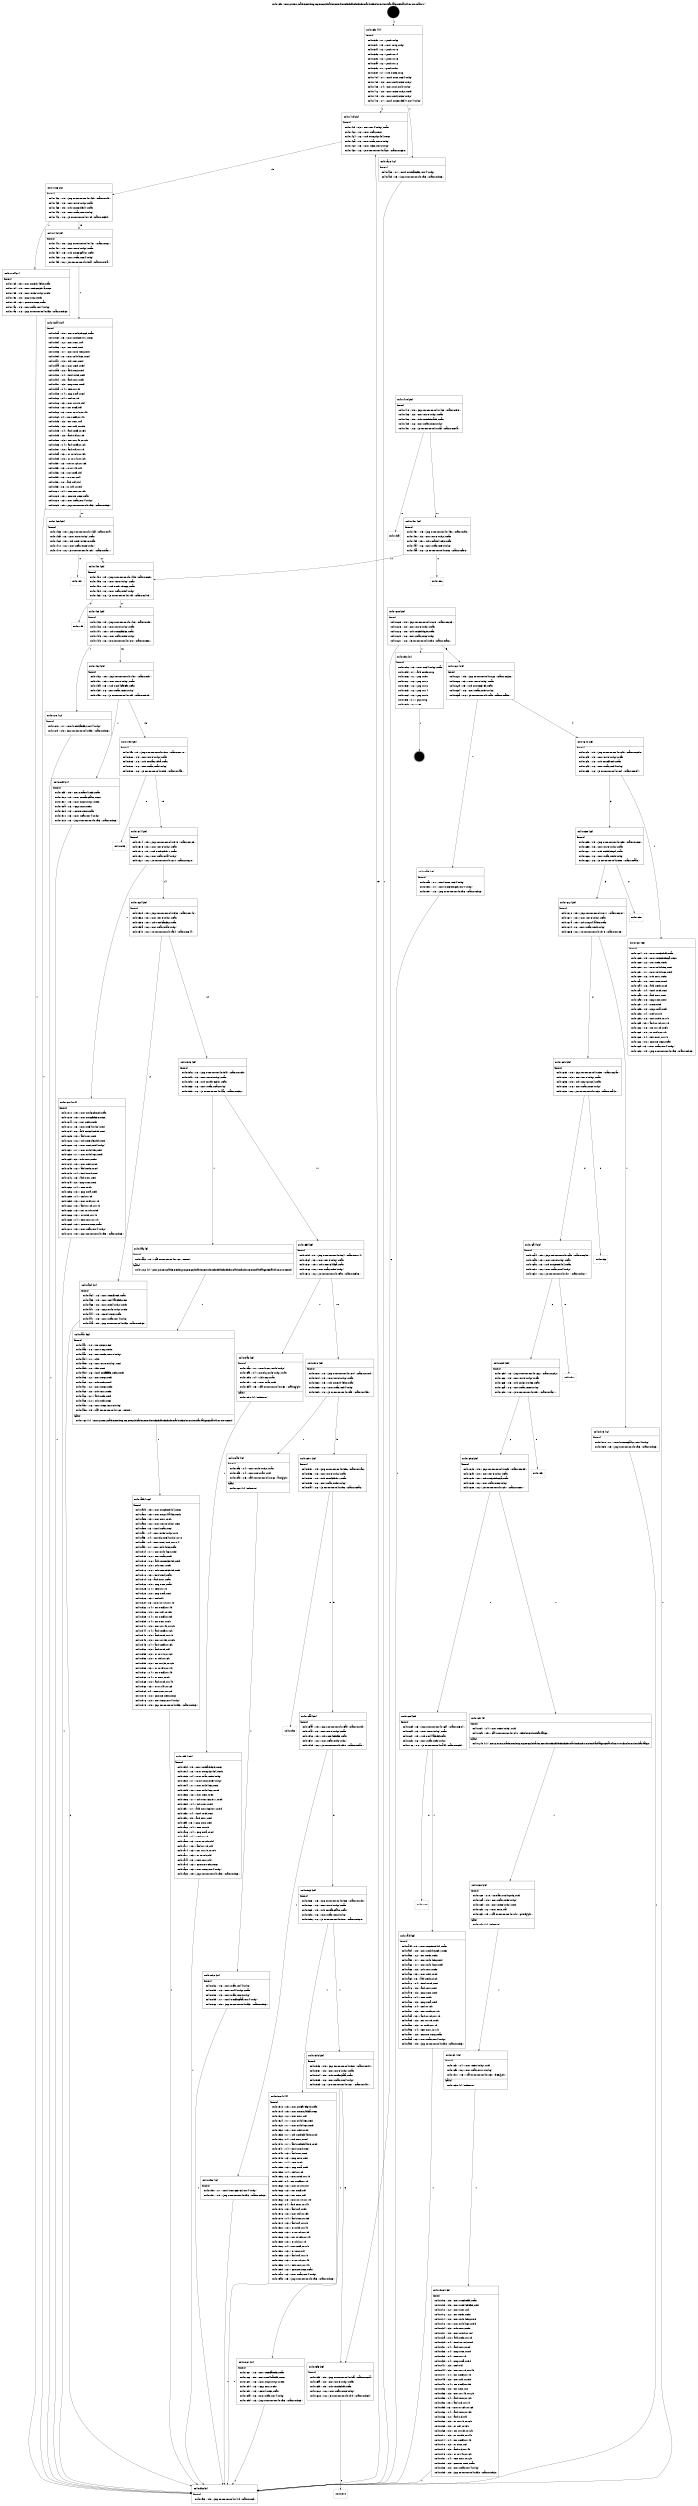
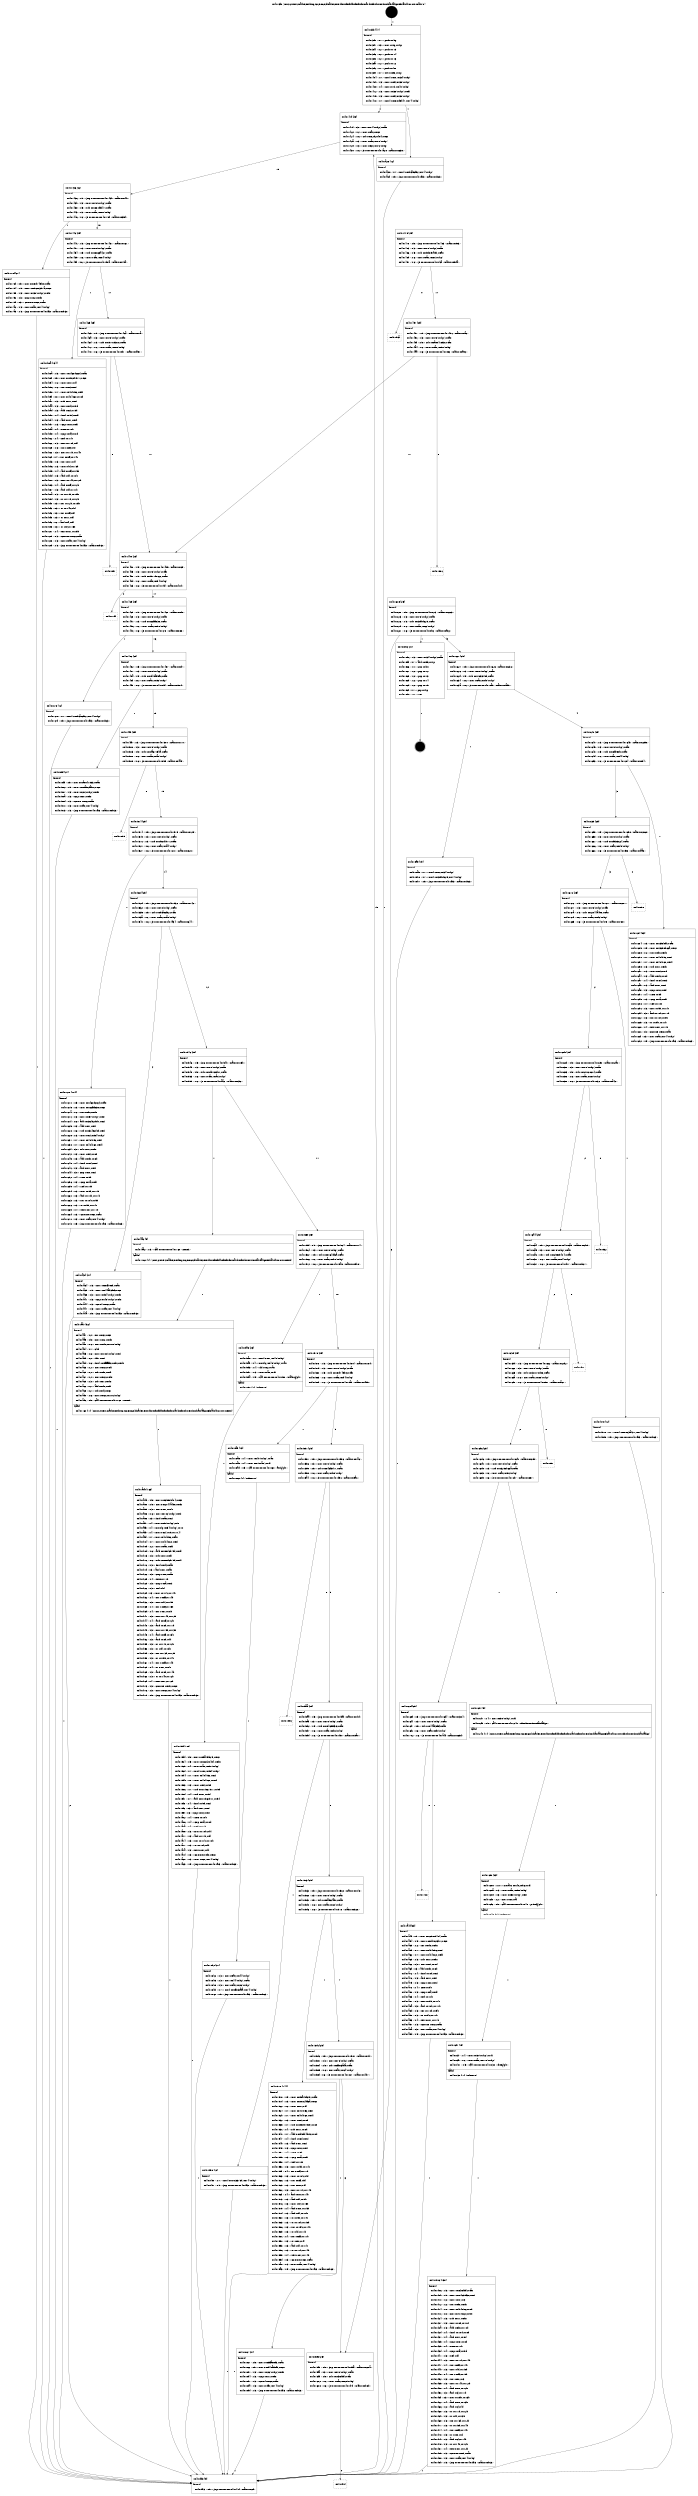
(80, 513) -> (104, 292)
